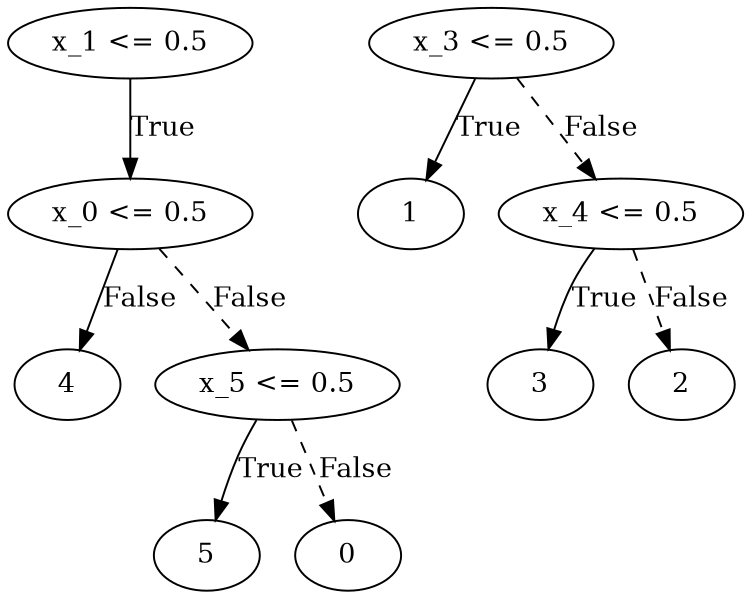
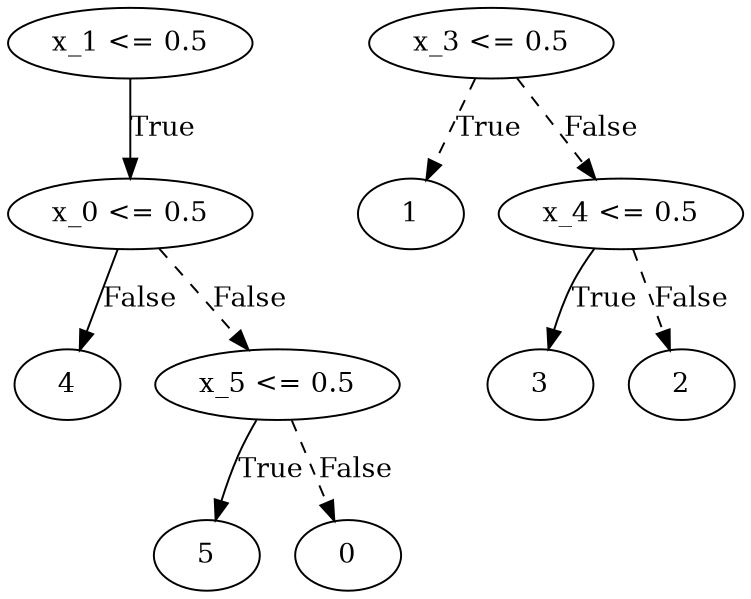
(455, 120) -> (455, 120)
